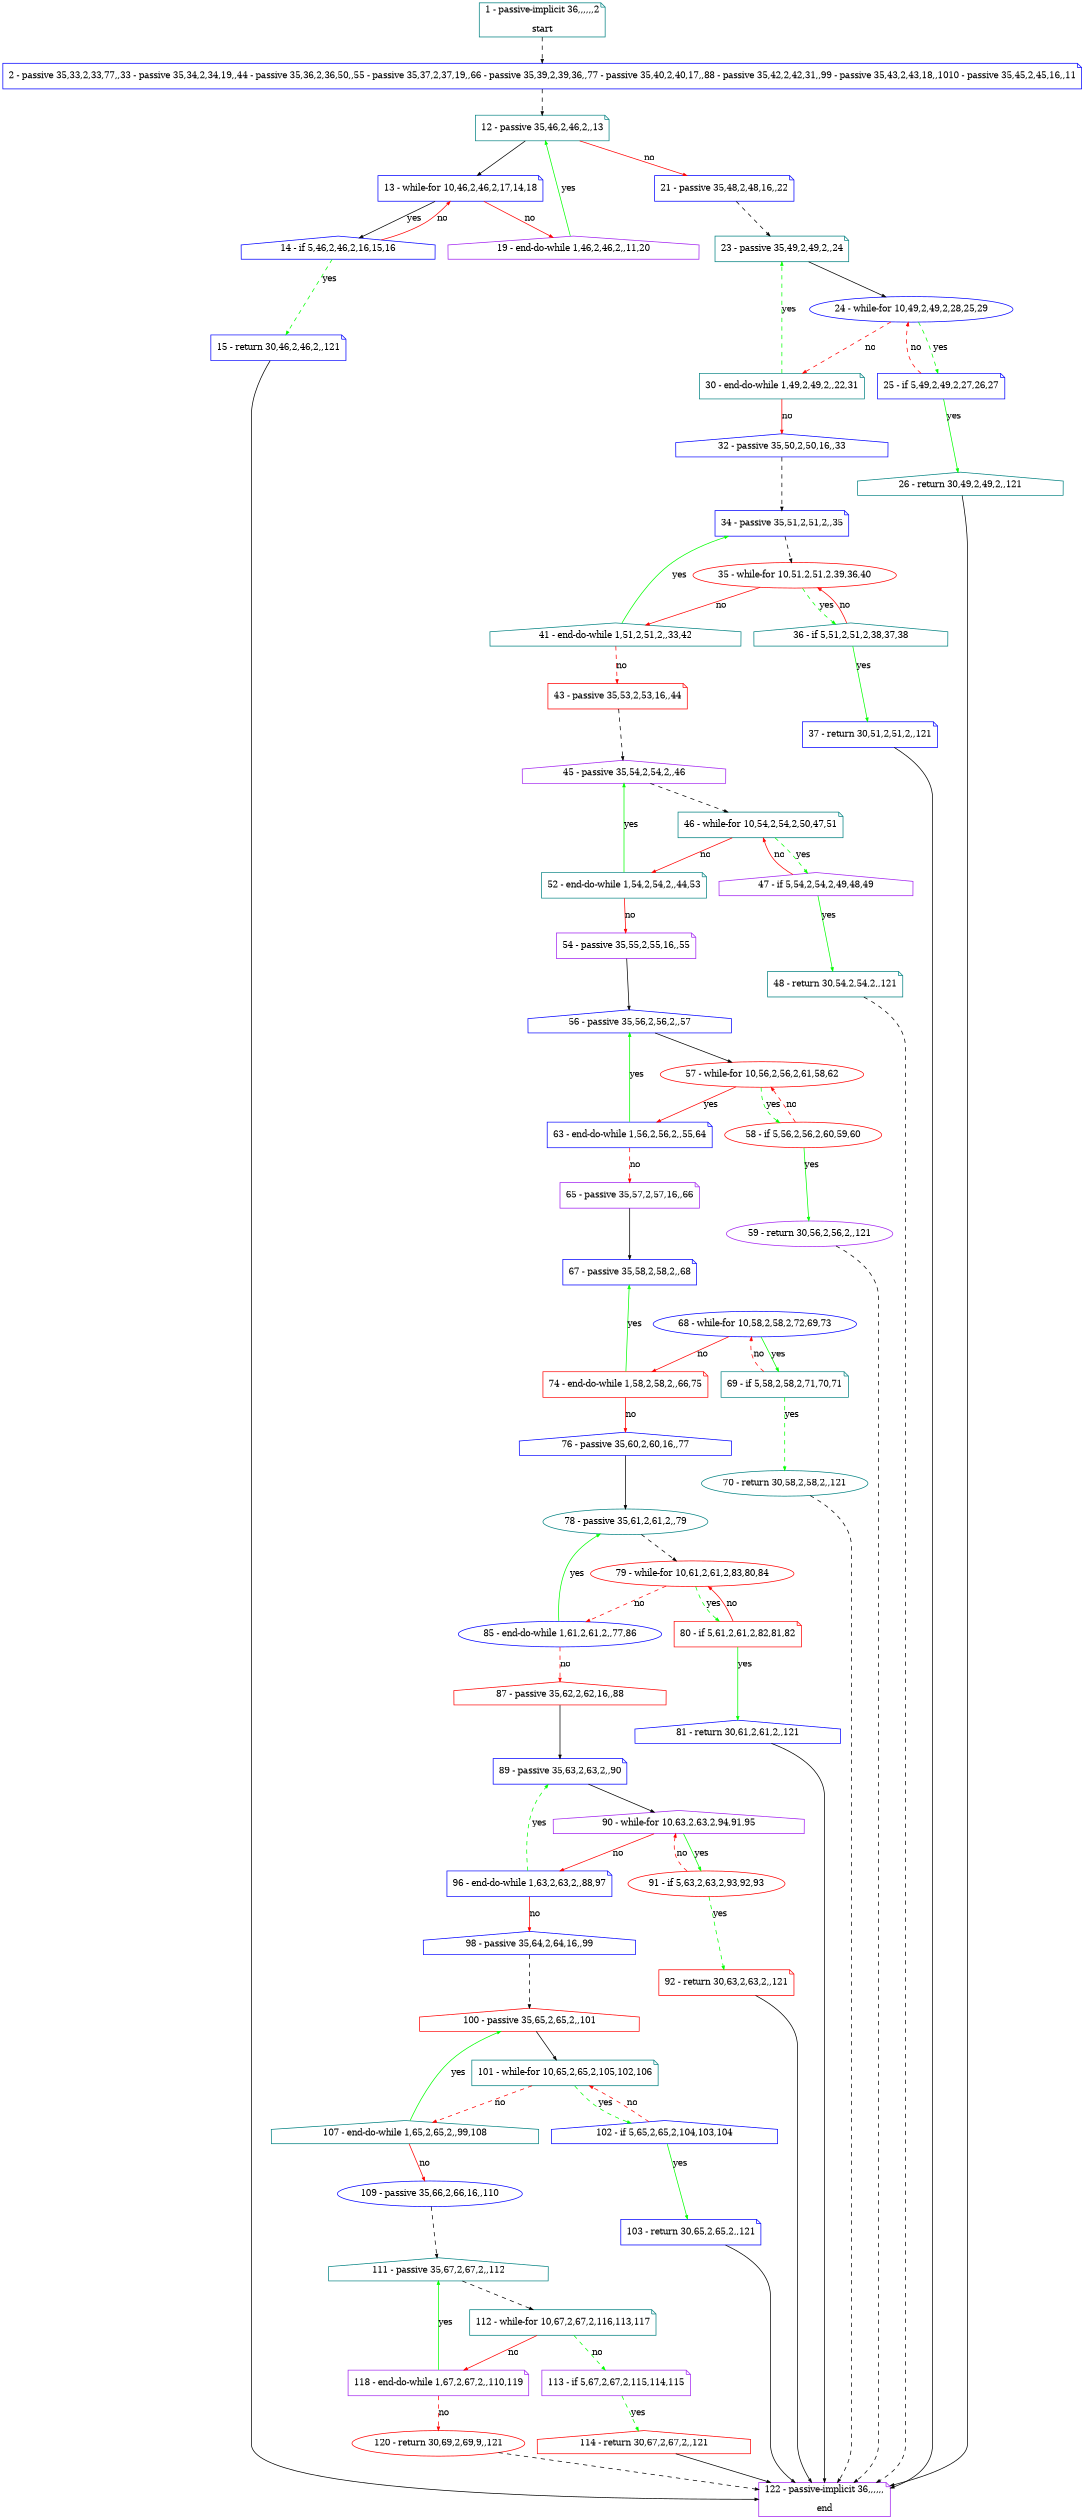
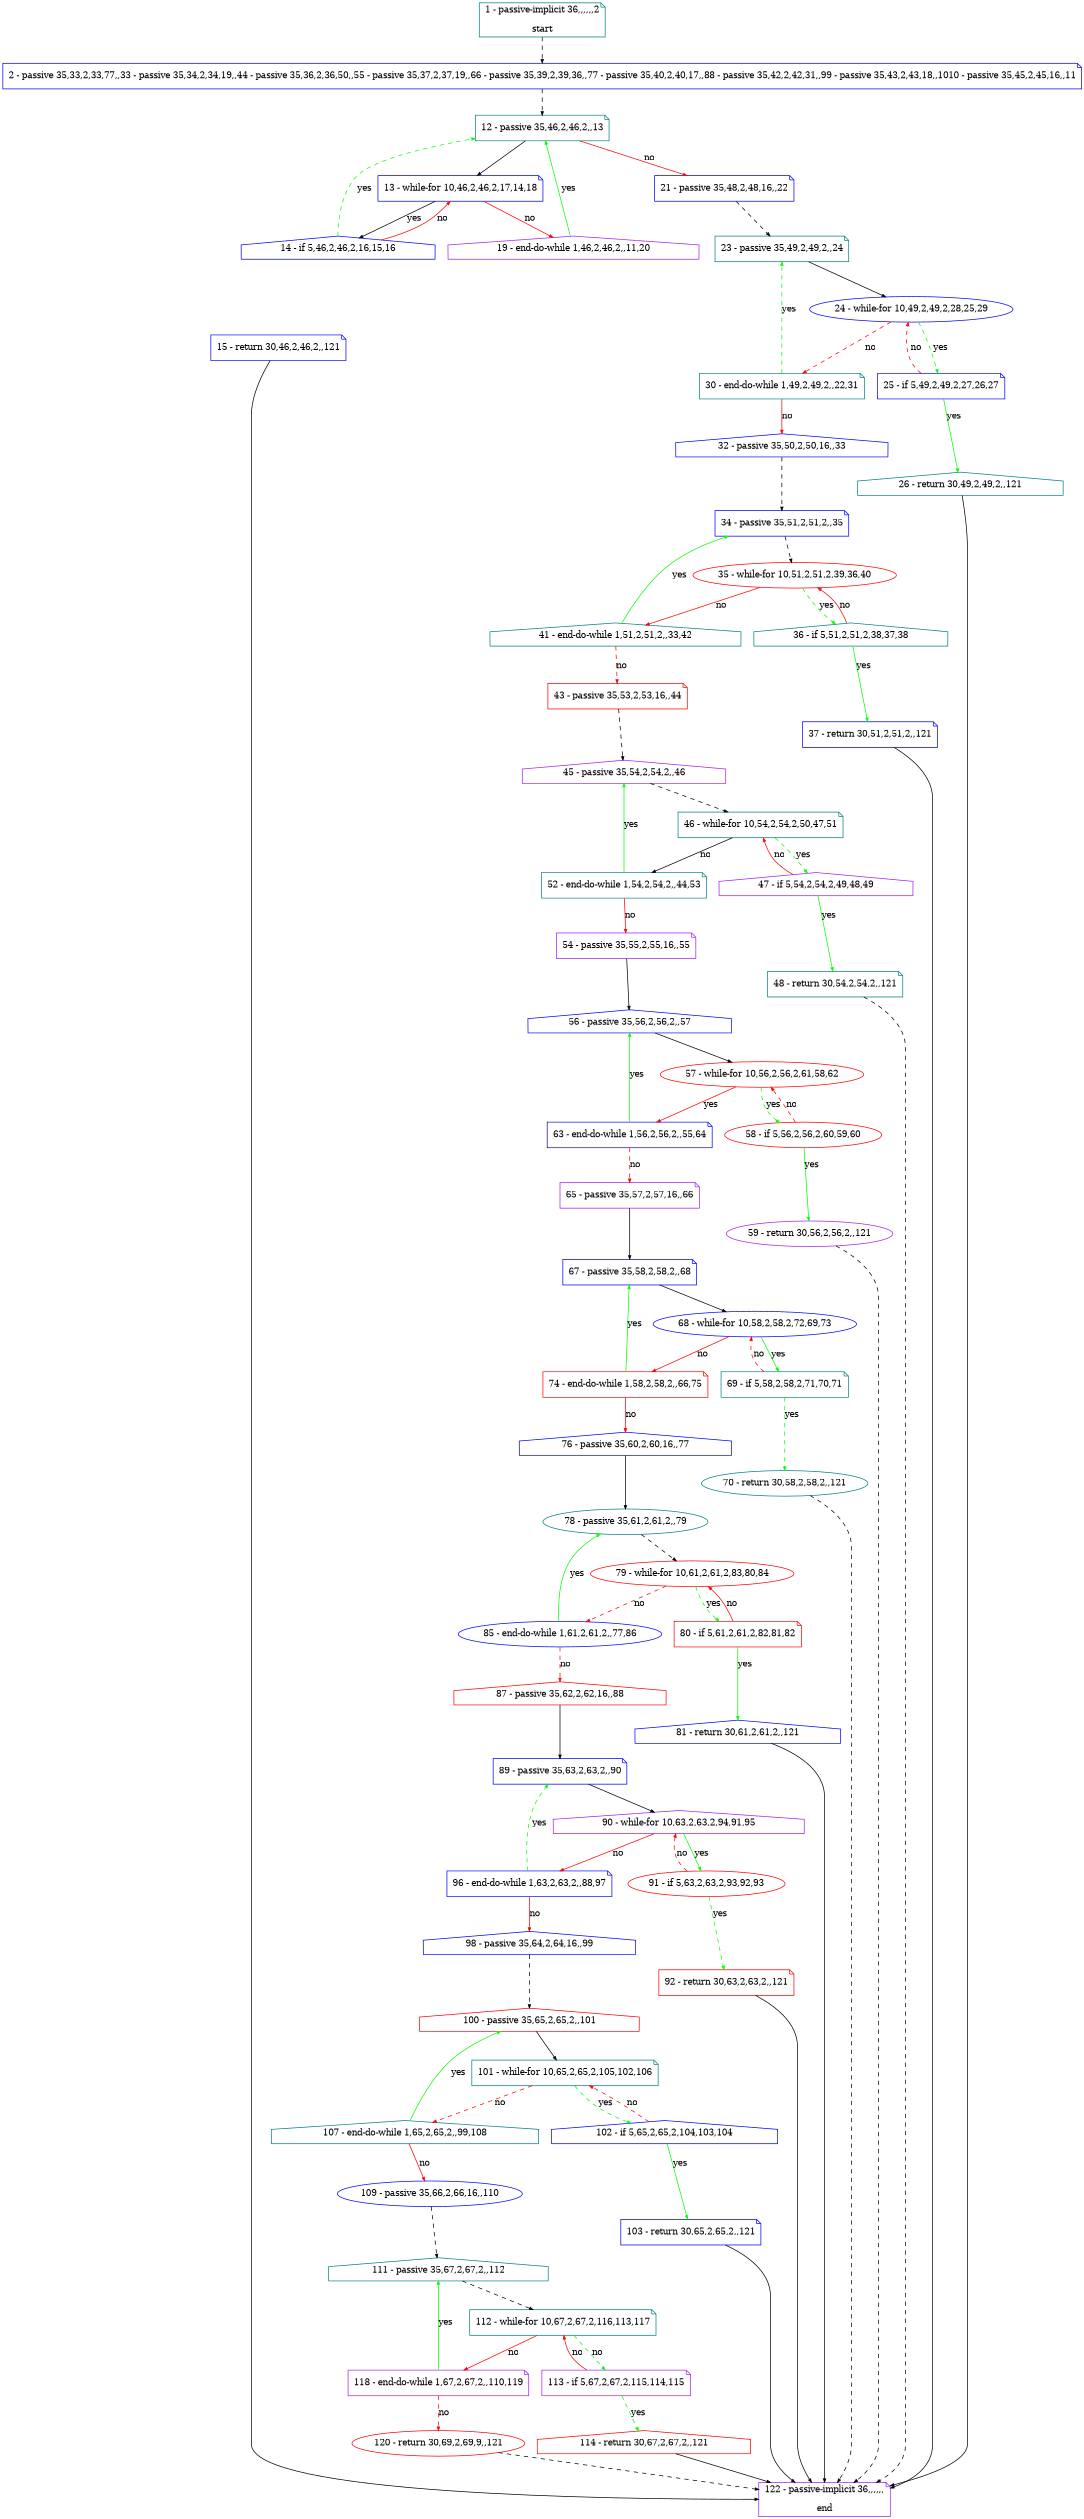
(310, 295) -> (382, 162)
(694, 854) -> (694, 854)
none -> (691, 1298)
none -> (572, 2357)
